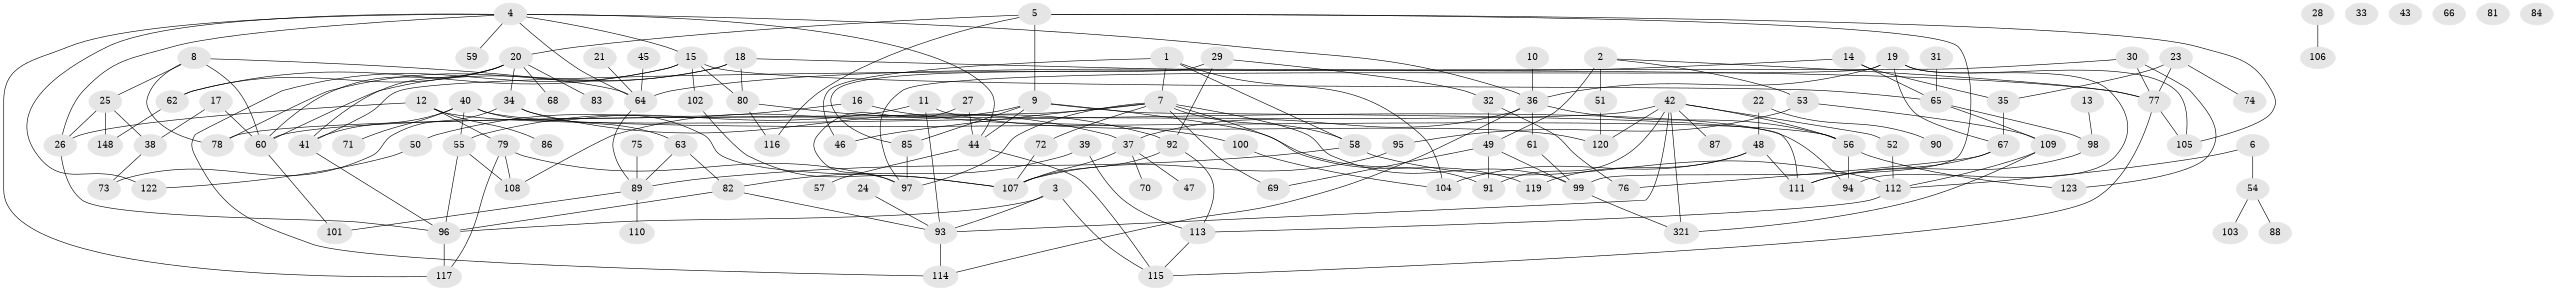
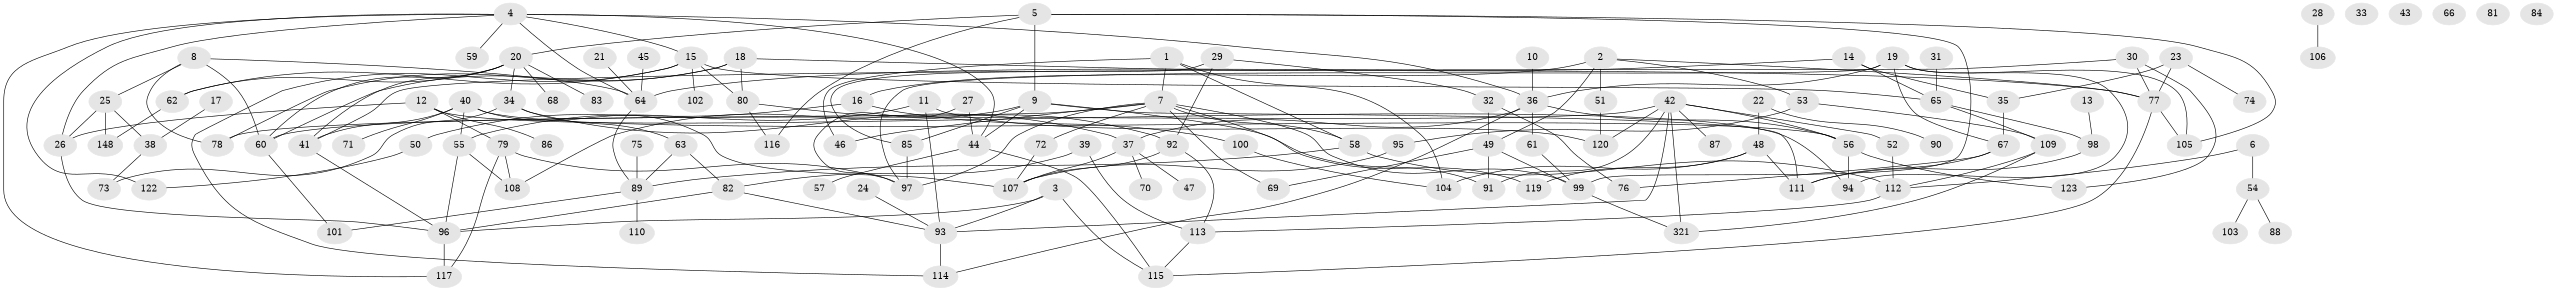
none -> (1228, 75)
(239, 124) -> none
(838, 177) -> none
